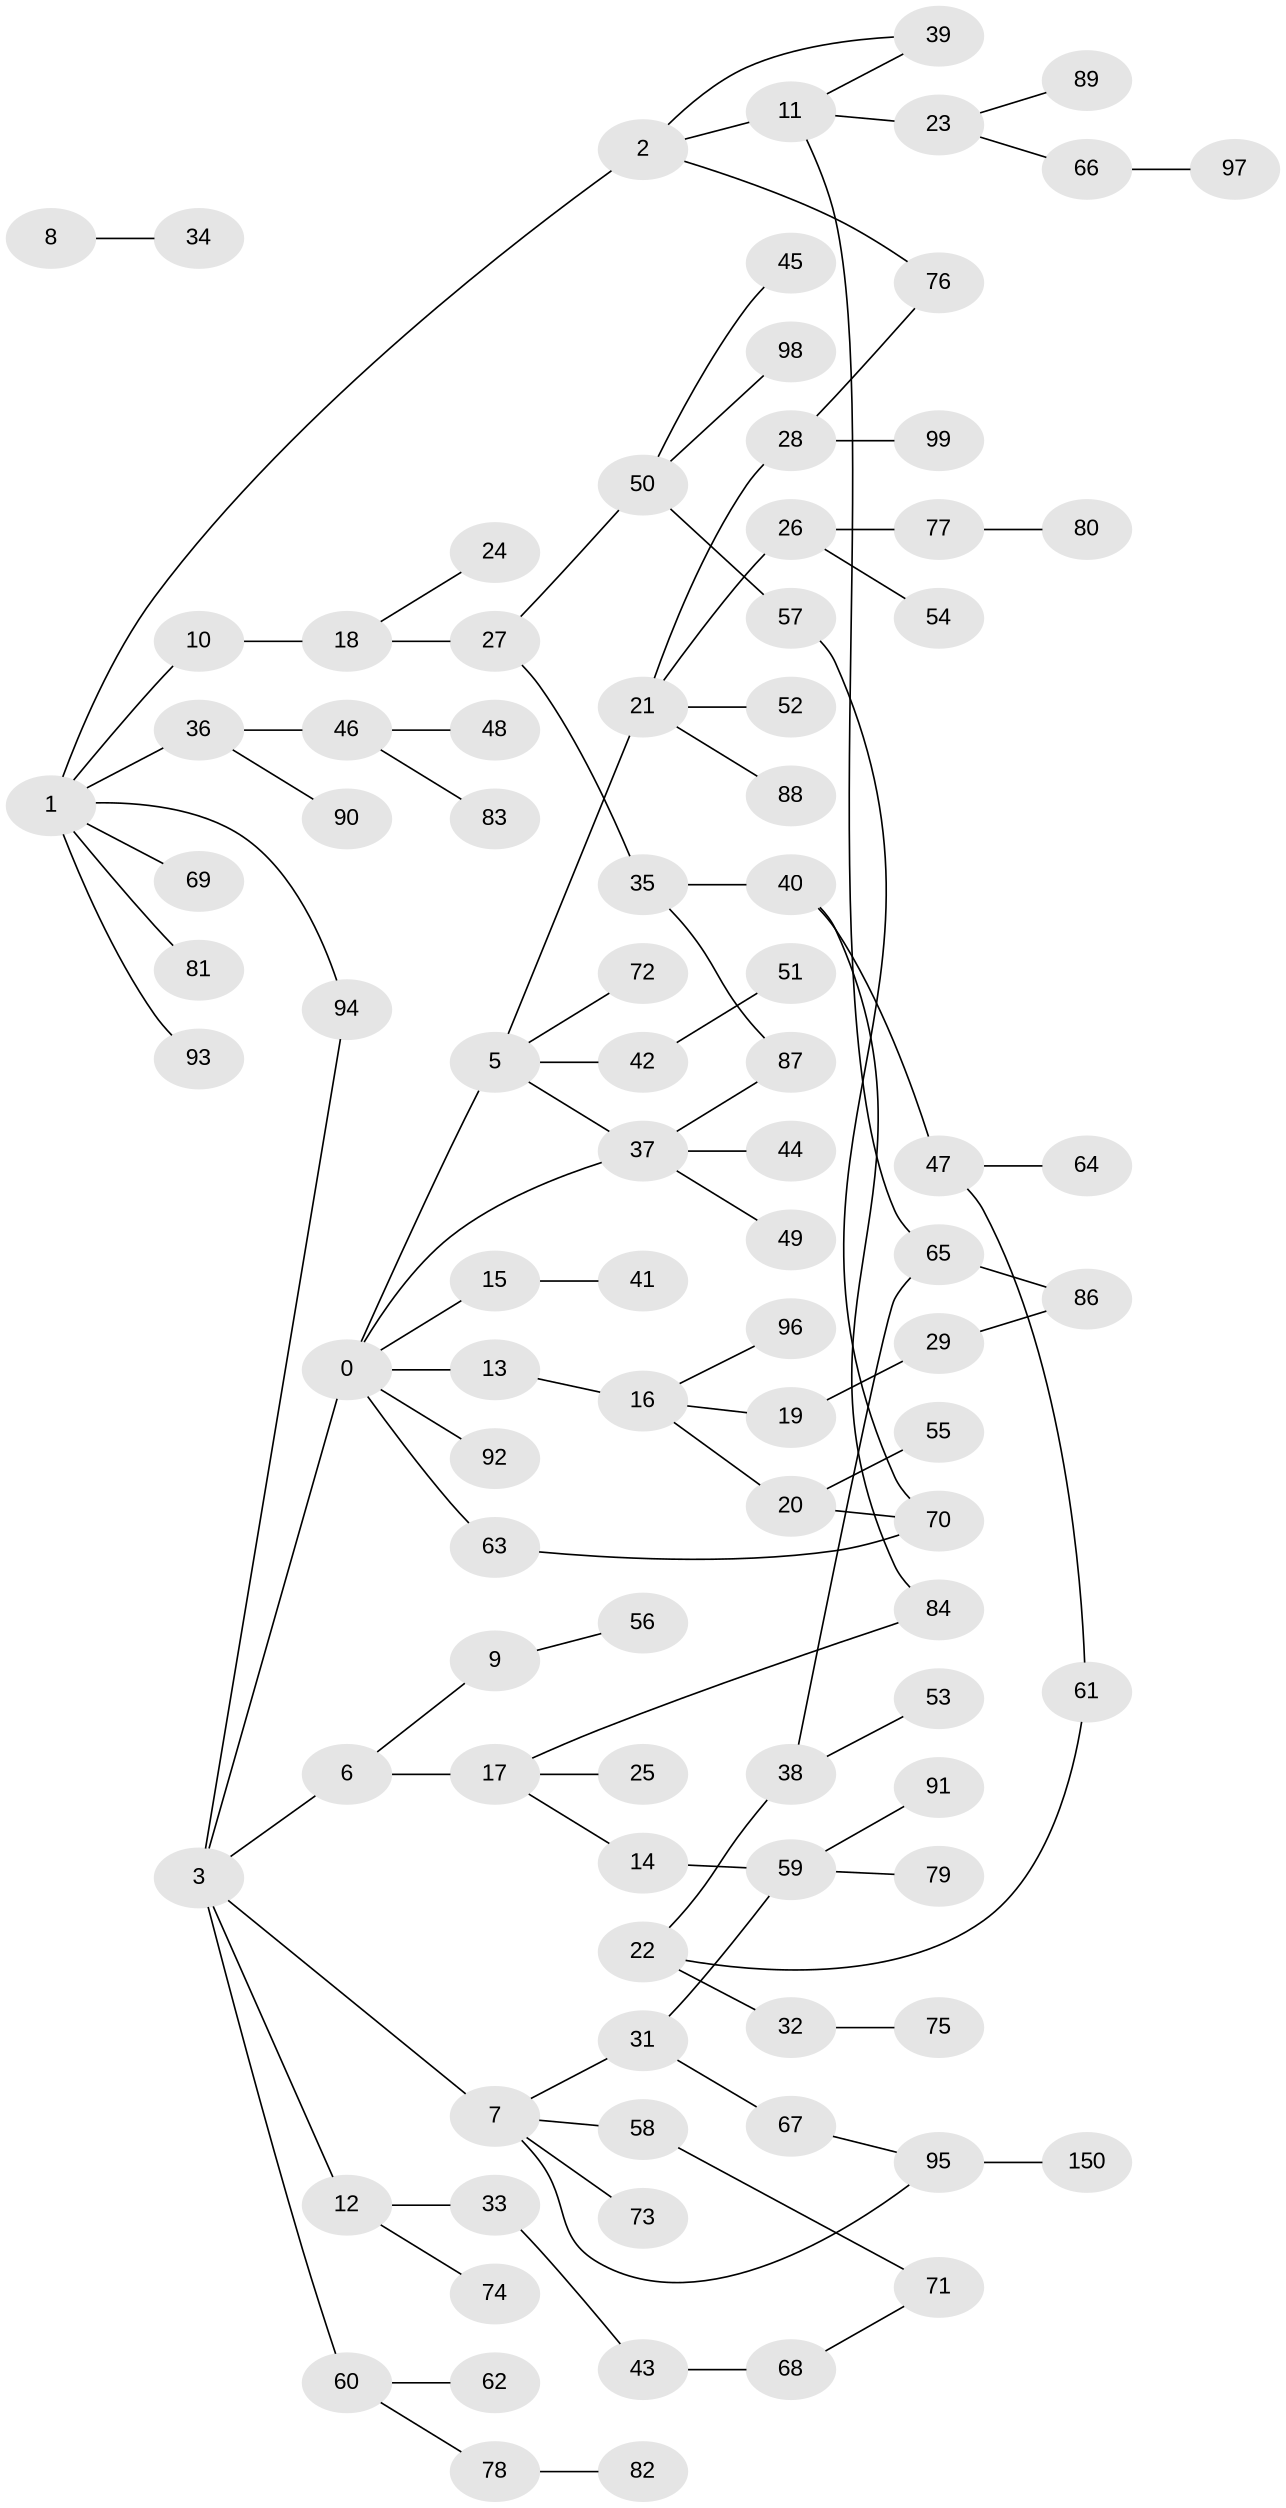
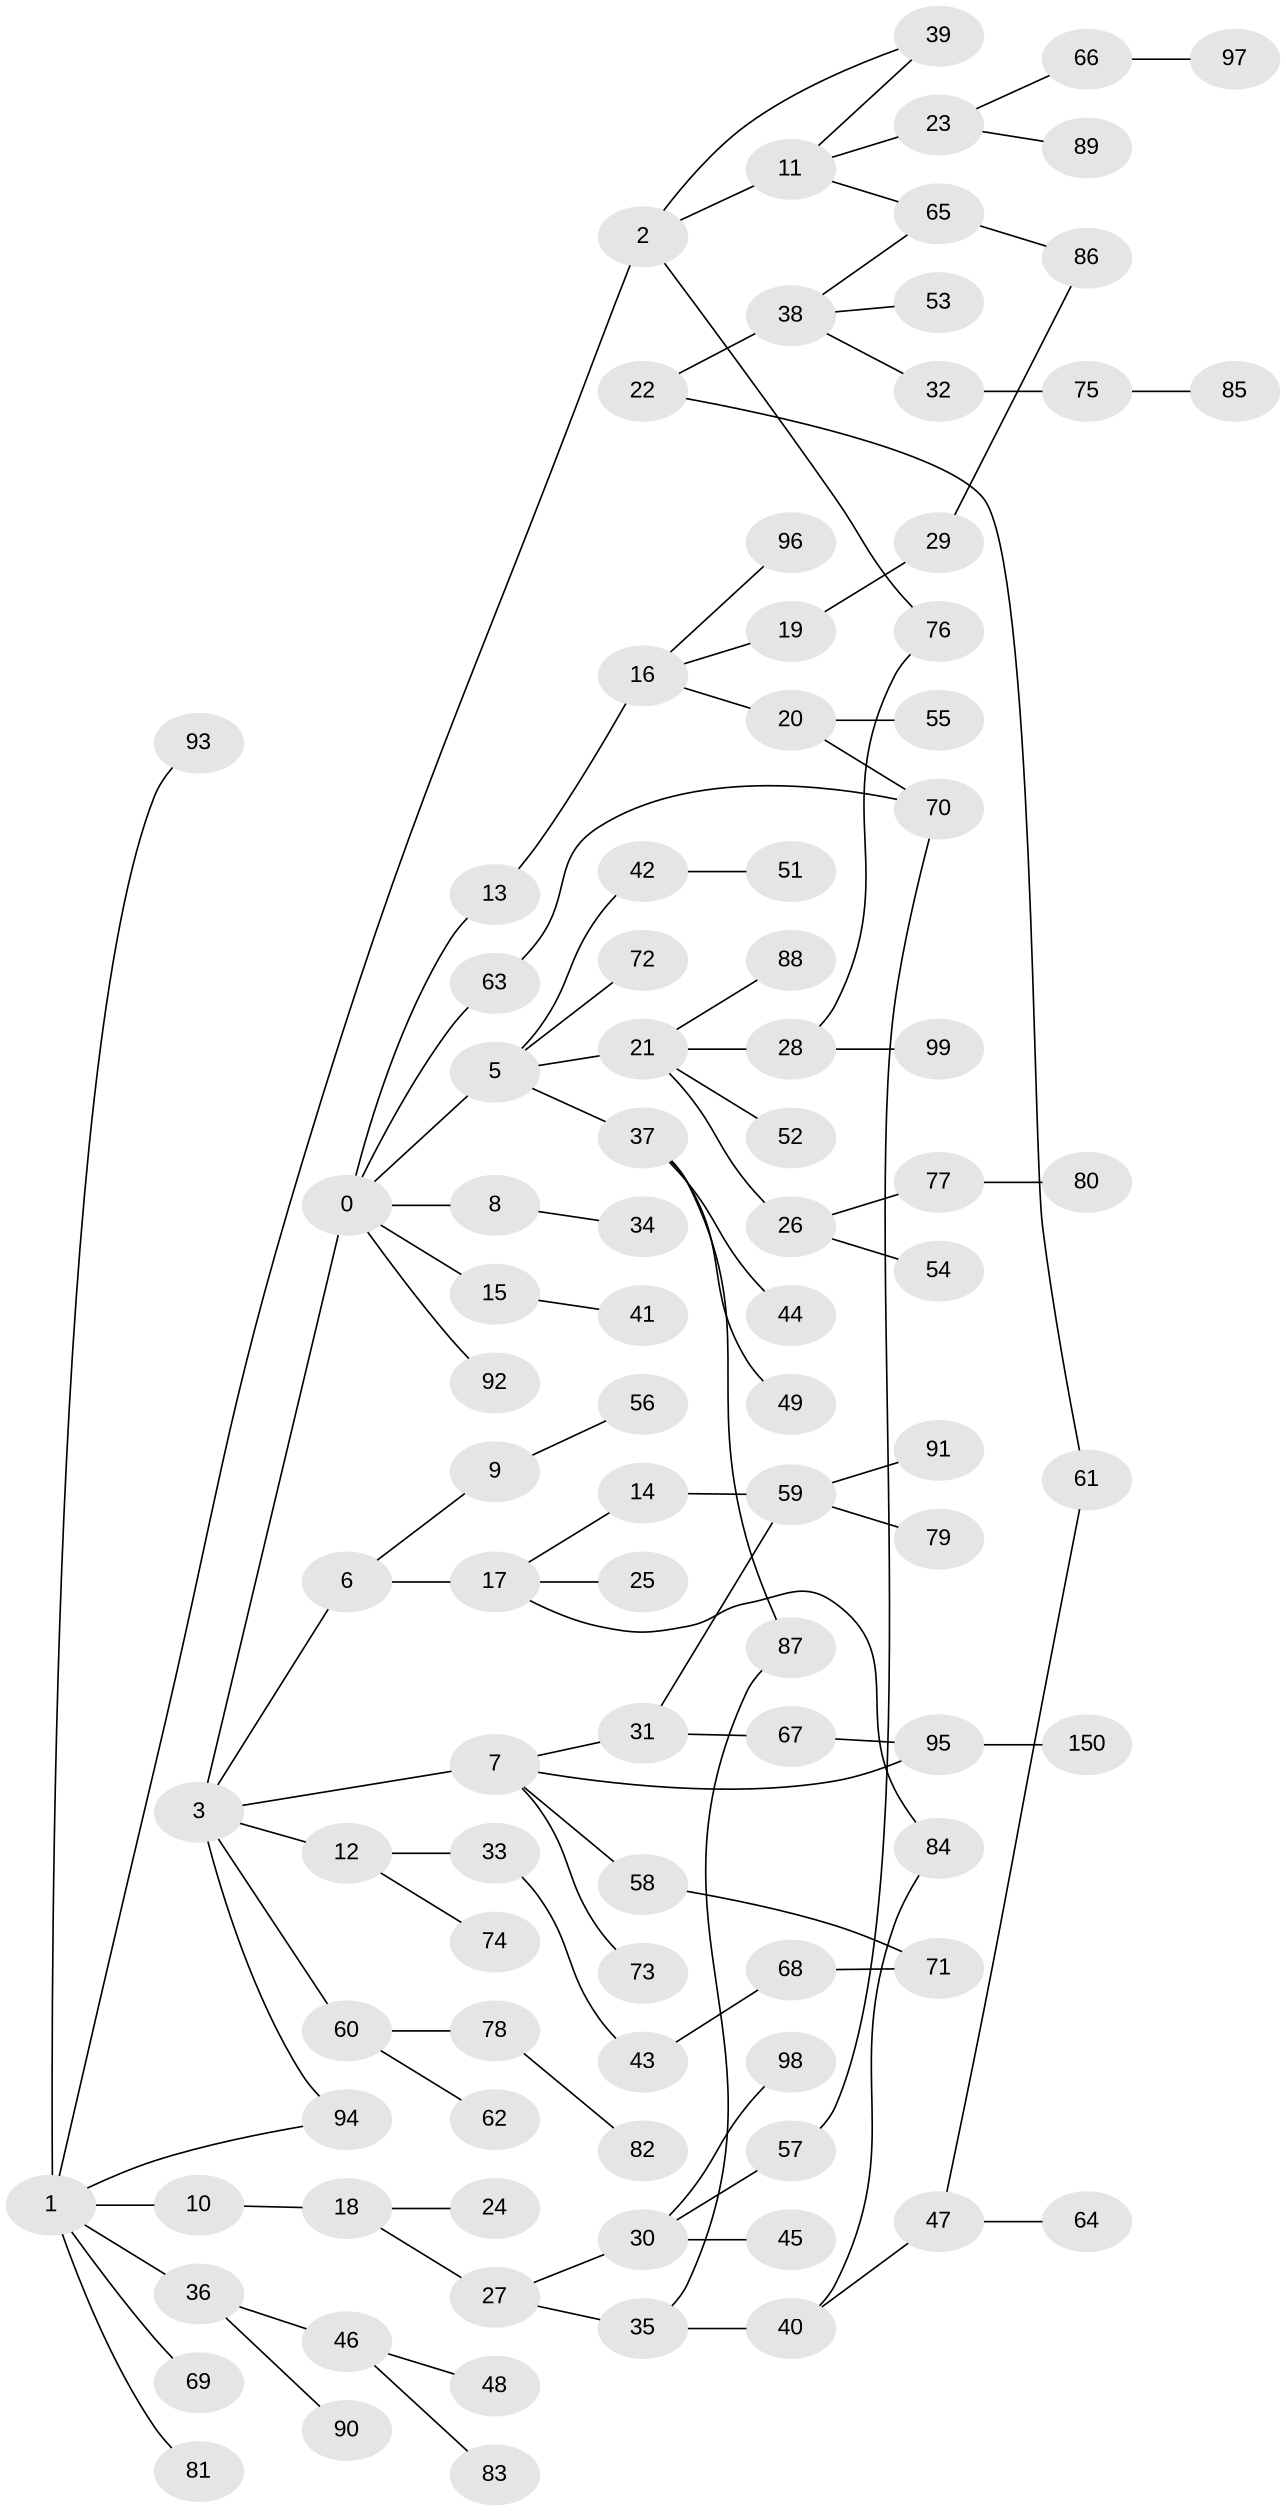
none -> (1235, 391)
(643, 485) -> (643, 2240)
(464, 1227) -> (421, 1205)
(717, 1990) -> (865, 354)
